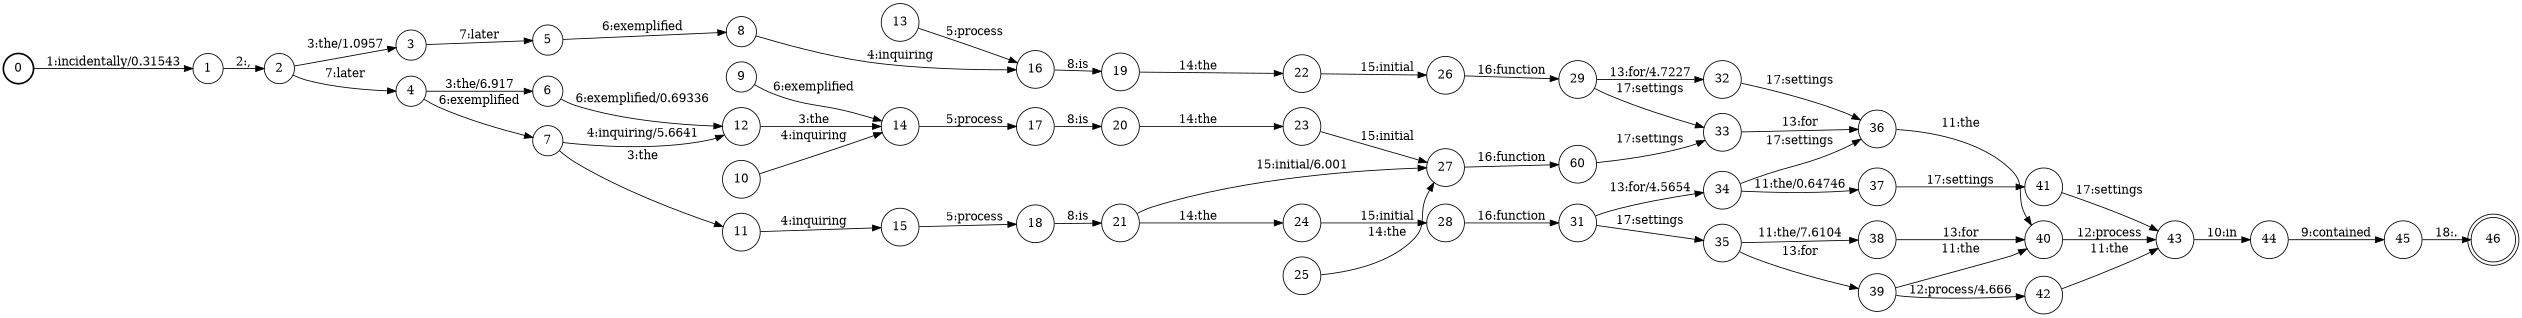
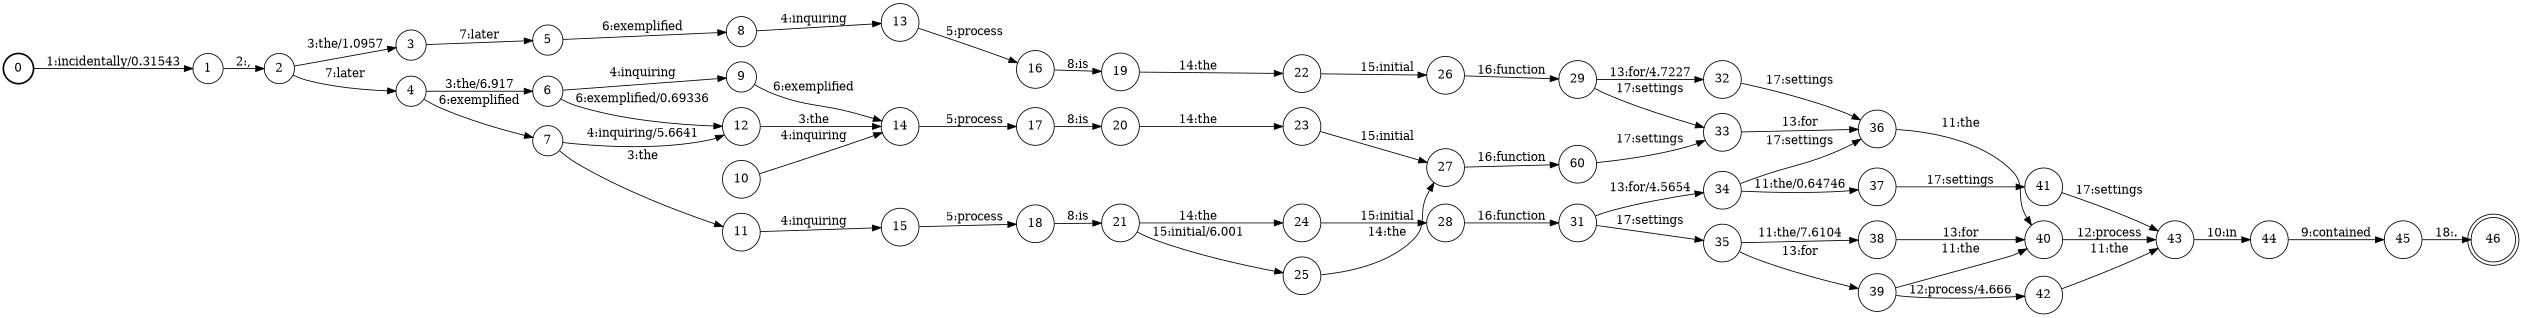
(880, 64) -> (815, 27)
none -> (640, 84)
(1276, 180) -> (1205, 255)
